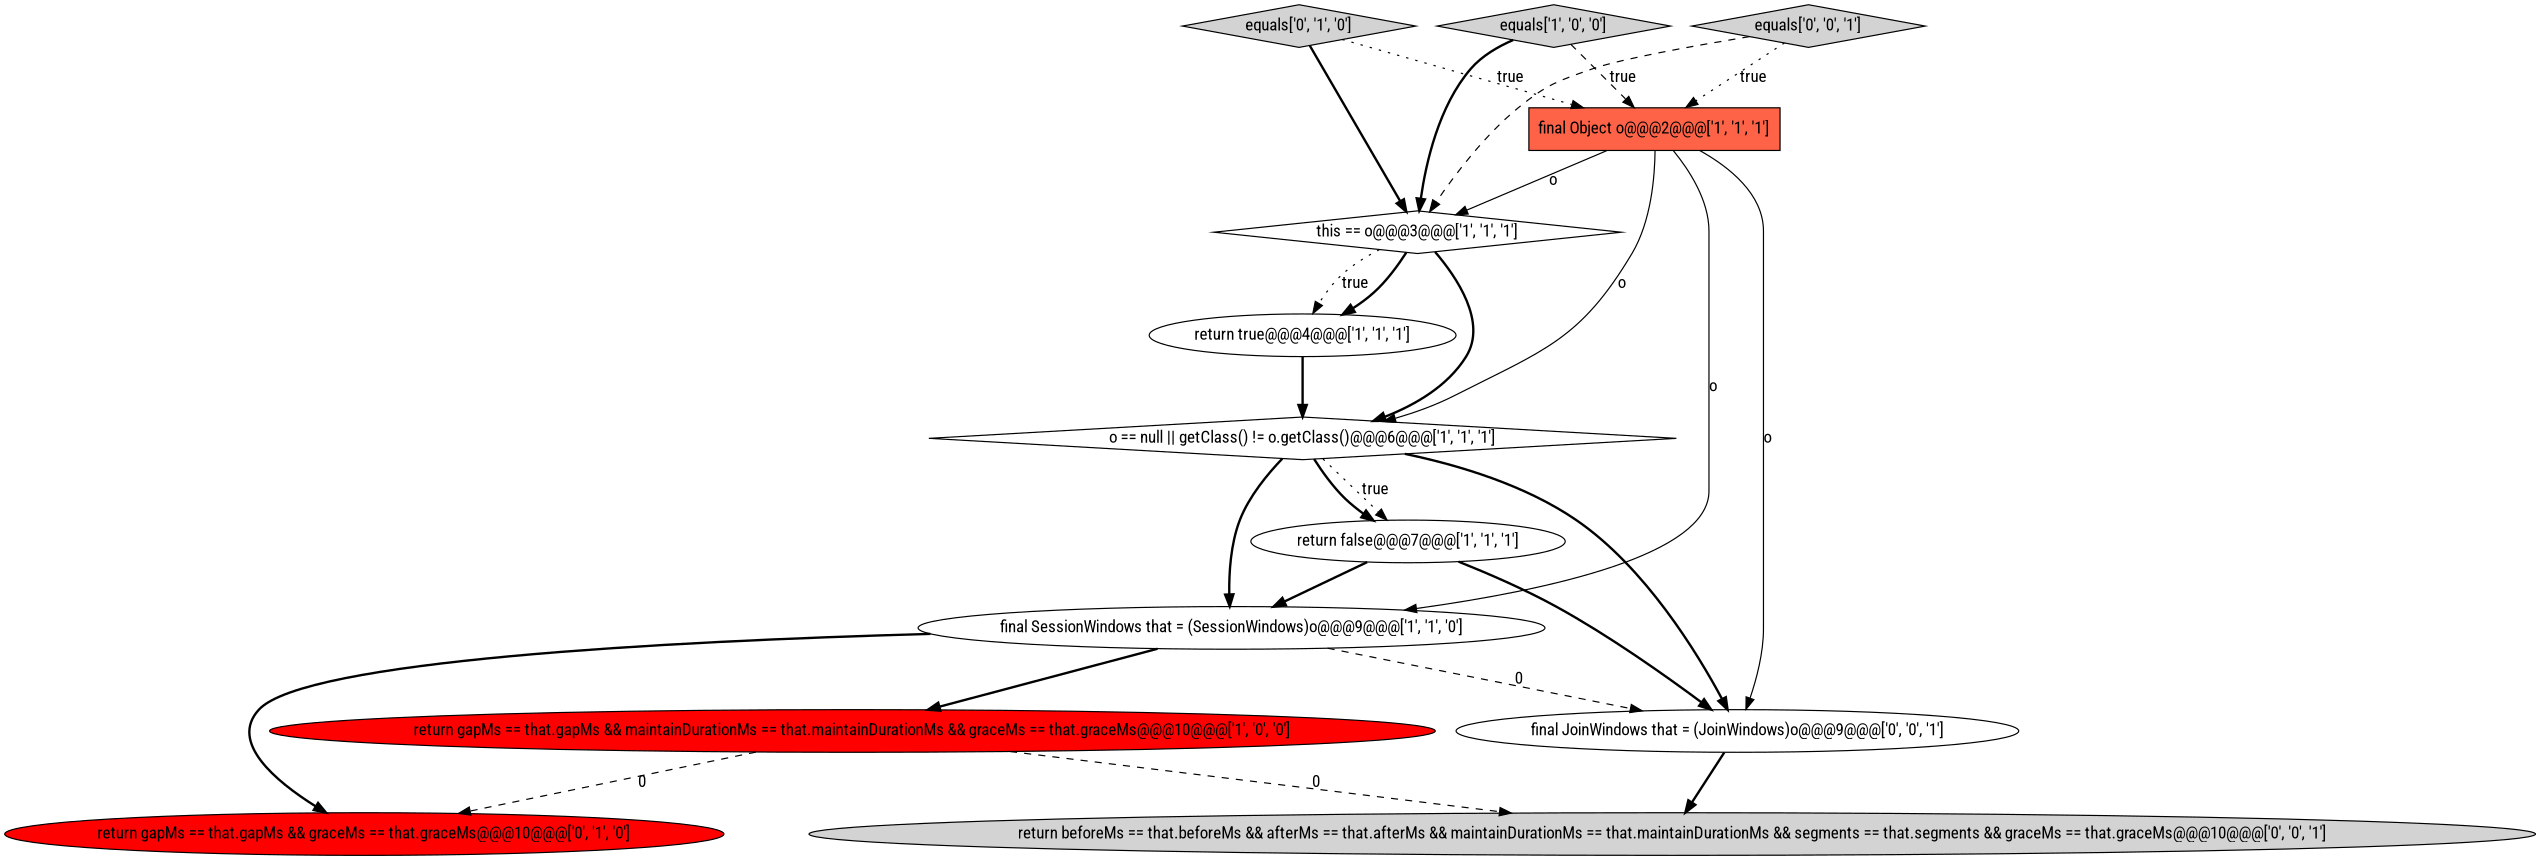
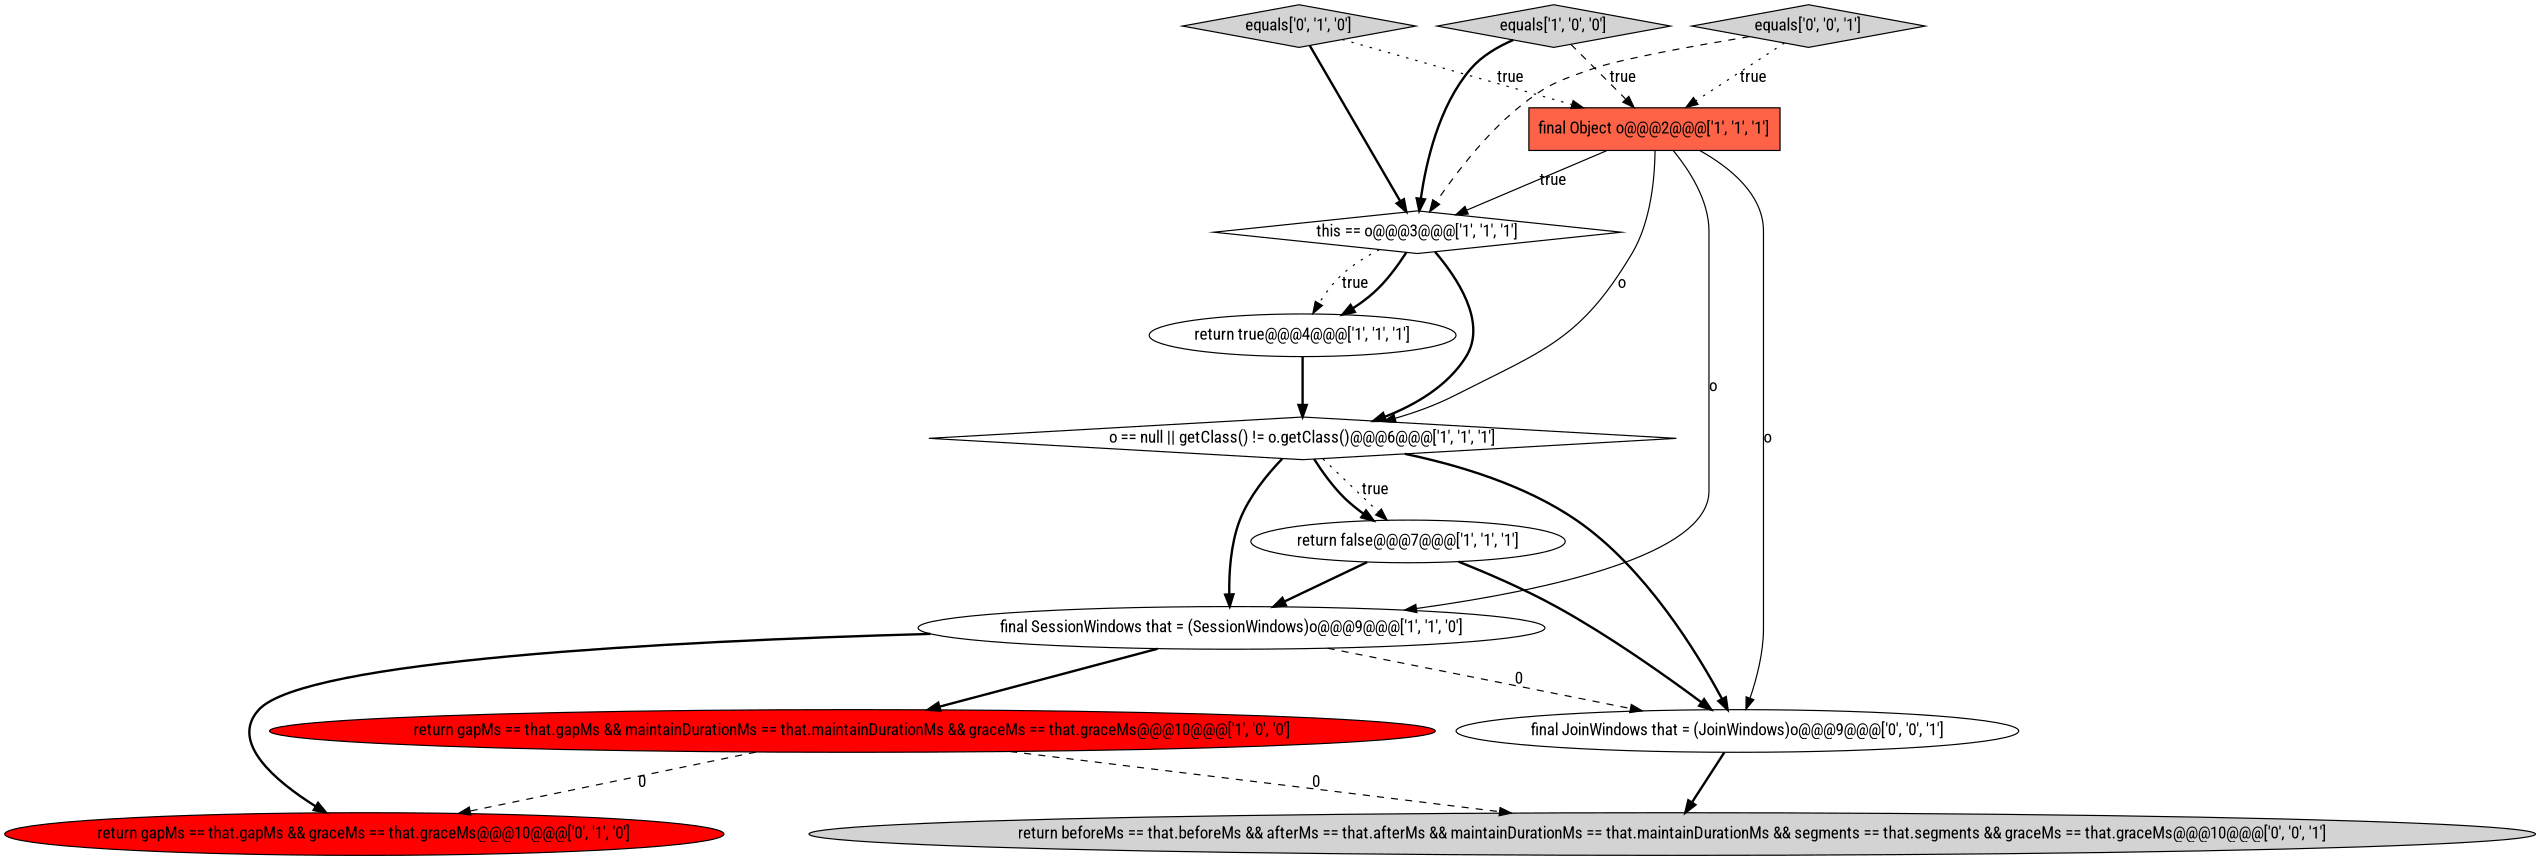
(1553, 181) -> (1553, 181)
